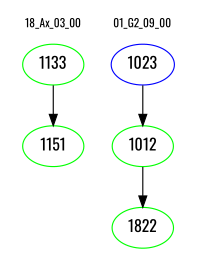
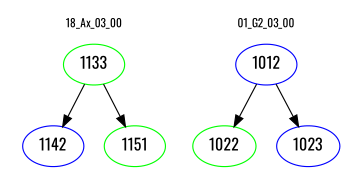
(143, 24) -> (266, 24)
(143, 100) -> (285, 100)
none -> (53, 146)
(143, 146) -> (266, 65)
(143, 228) -> (224, 146)
